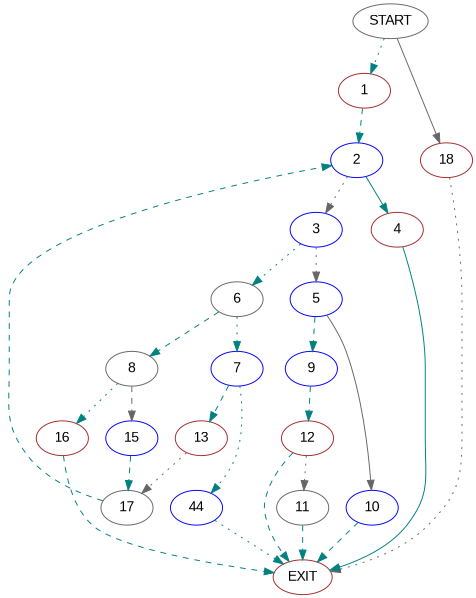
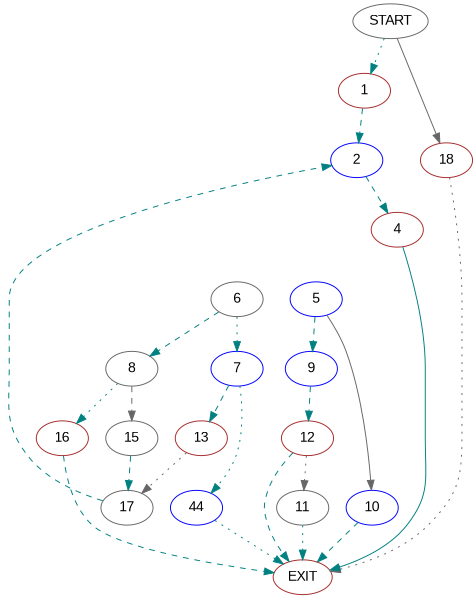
(374, 191) -> (374, 191)
(316, 230) -> none
(132, 438) -> (132, 438)
(303, 538) -> (303, 538)
